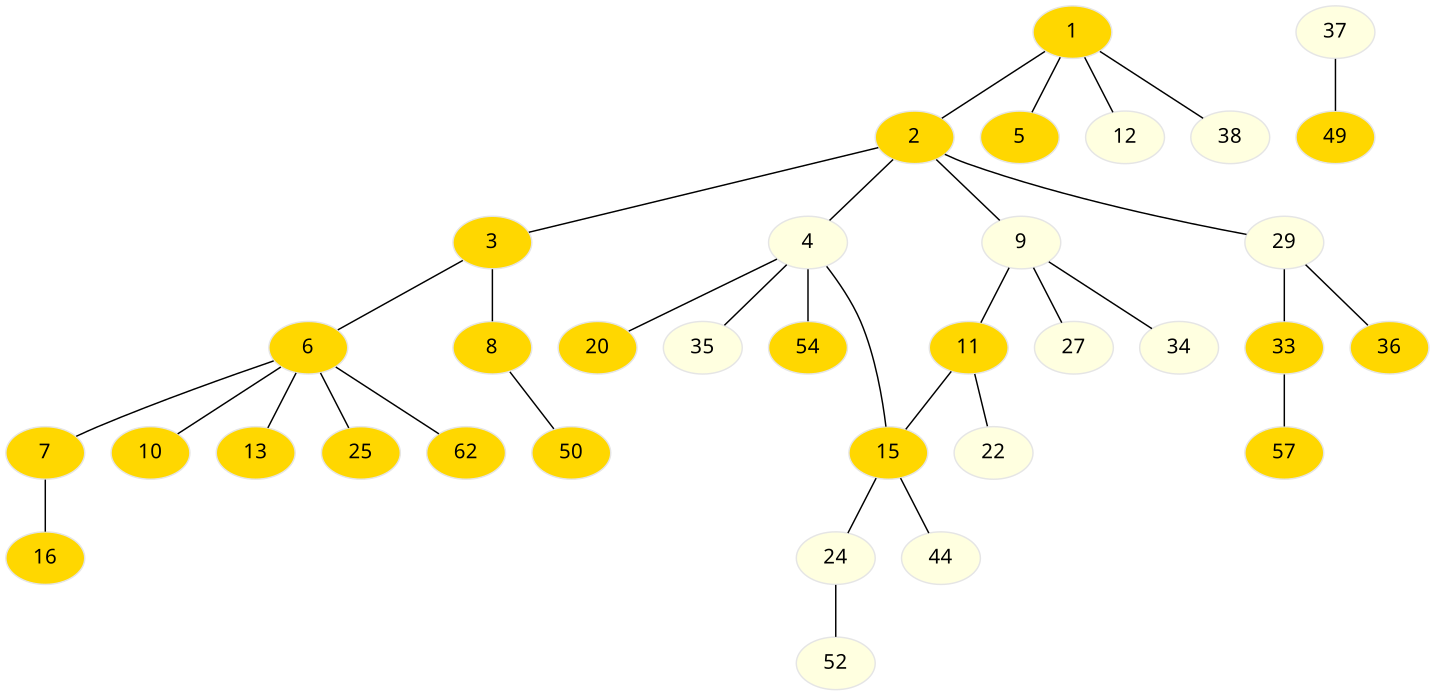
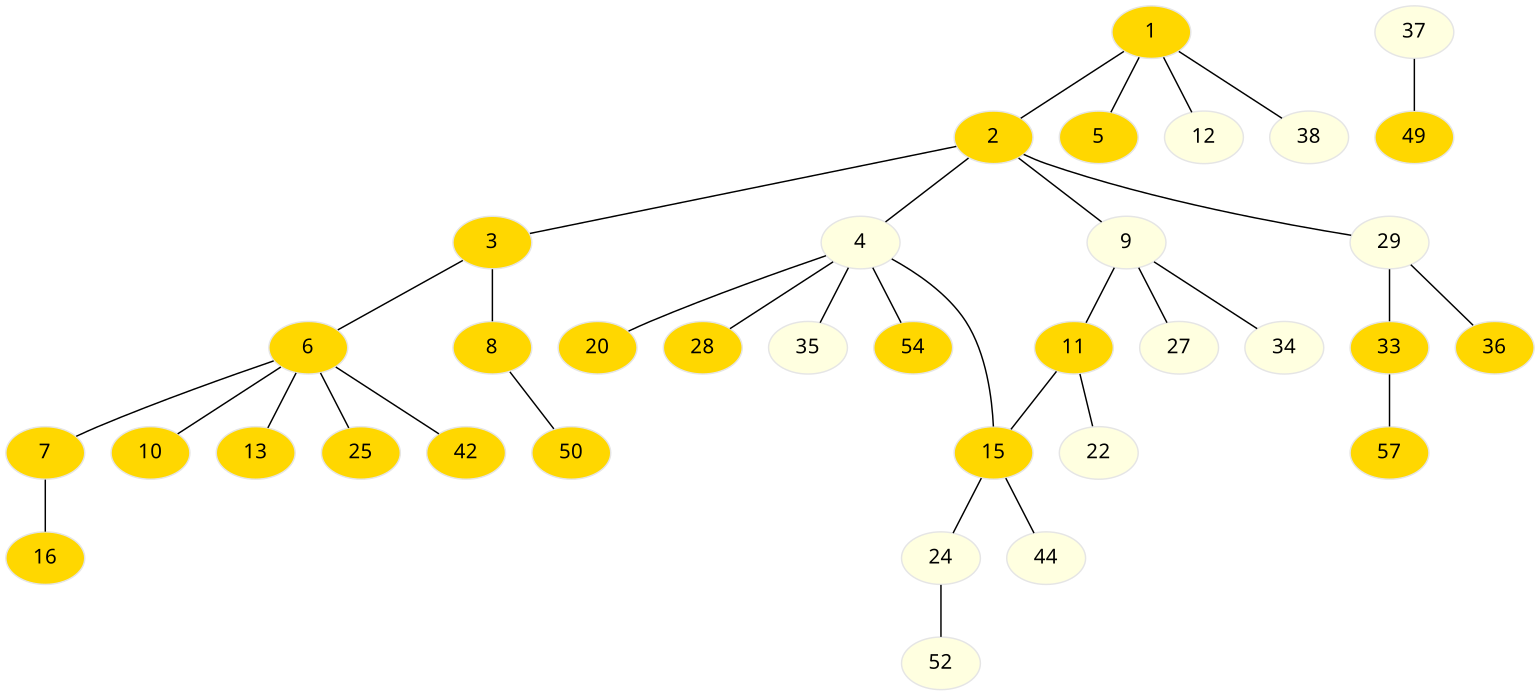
none -> (703, 348)
(466, 453) -> (466, 453)
